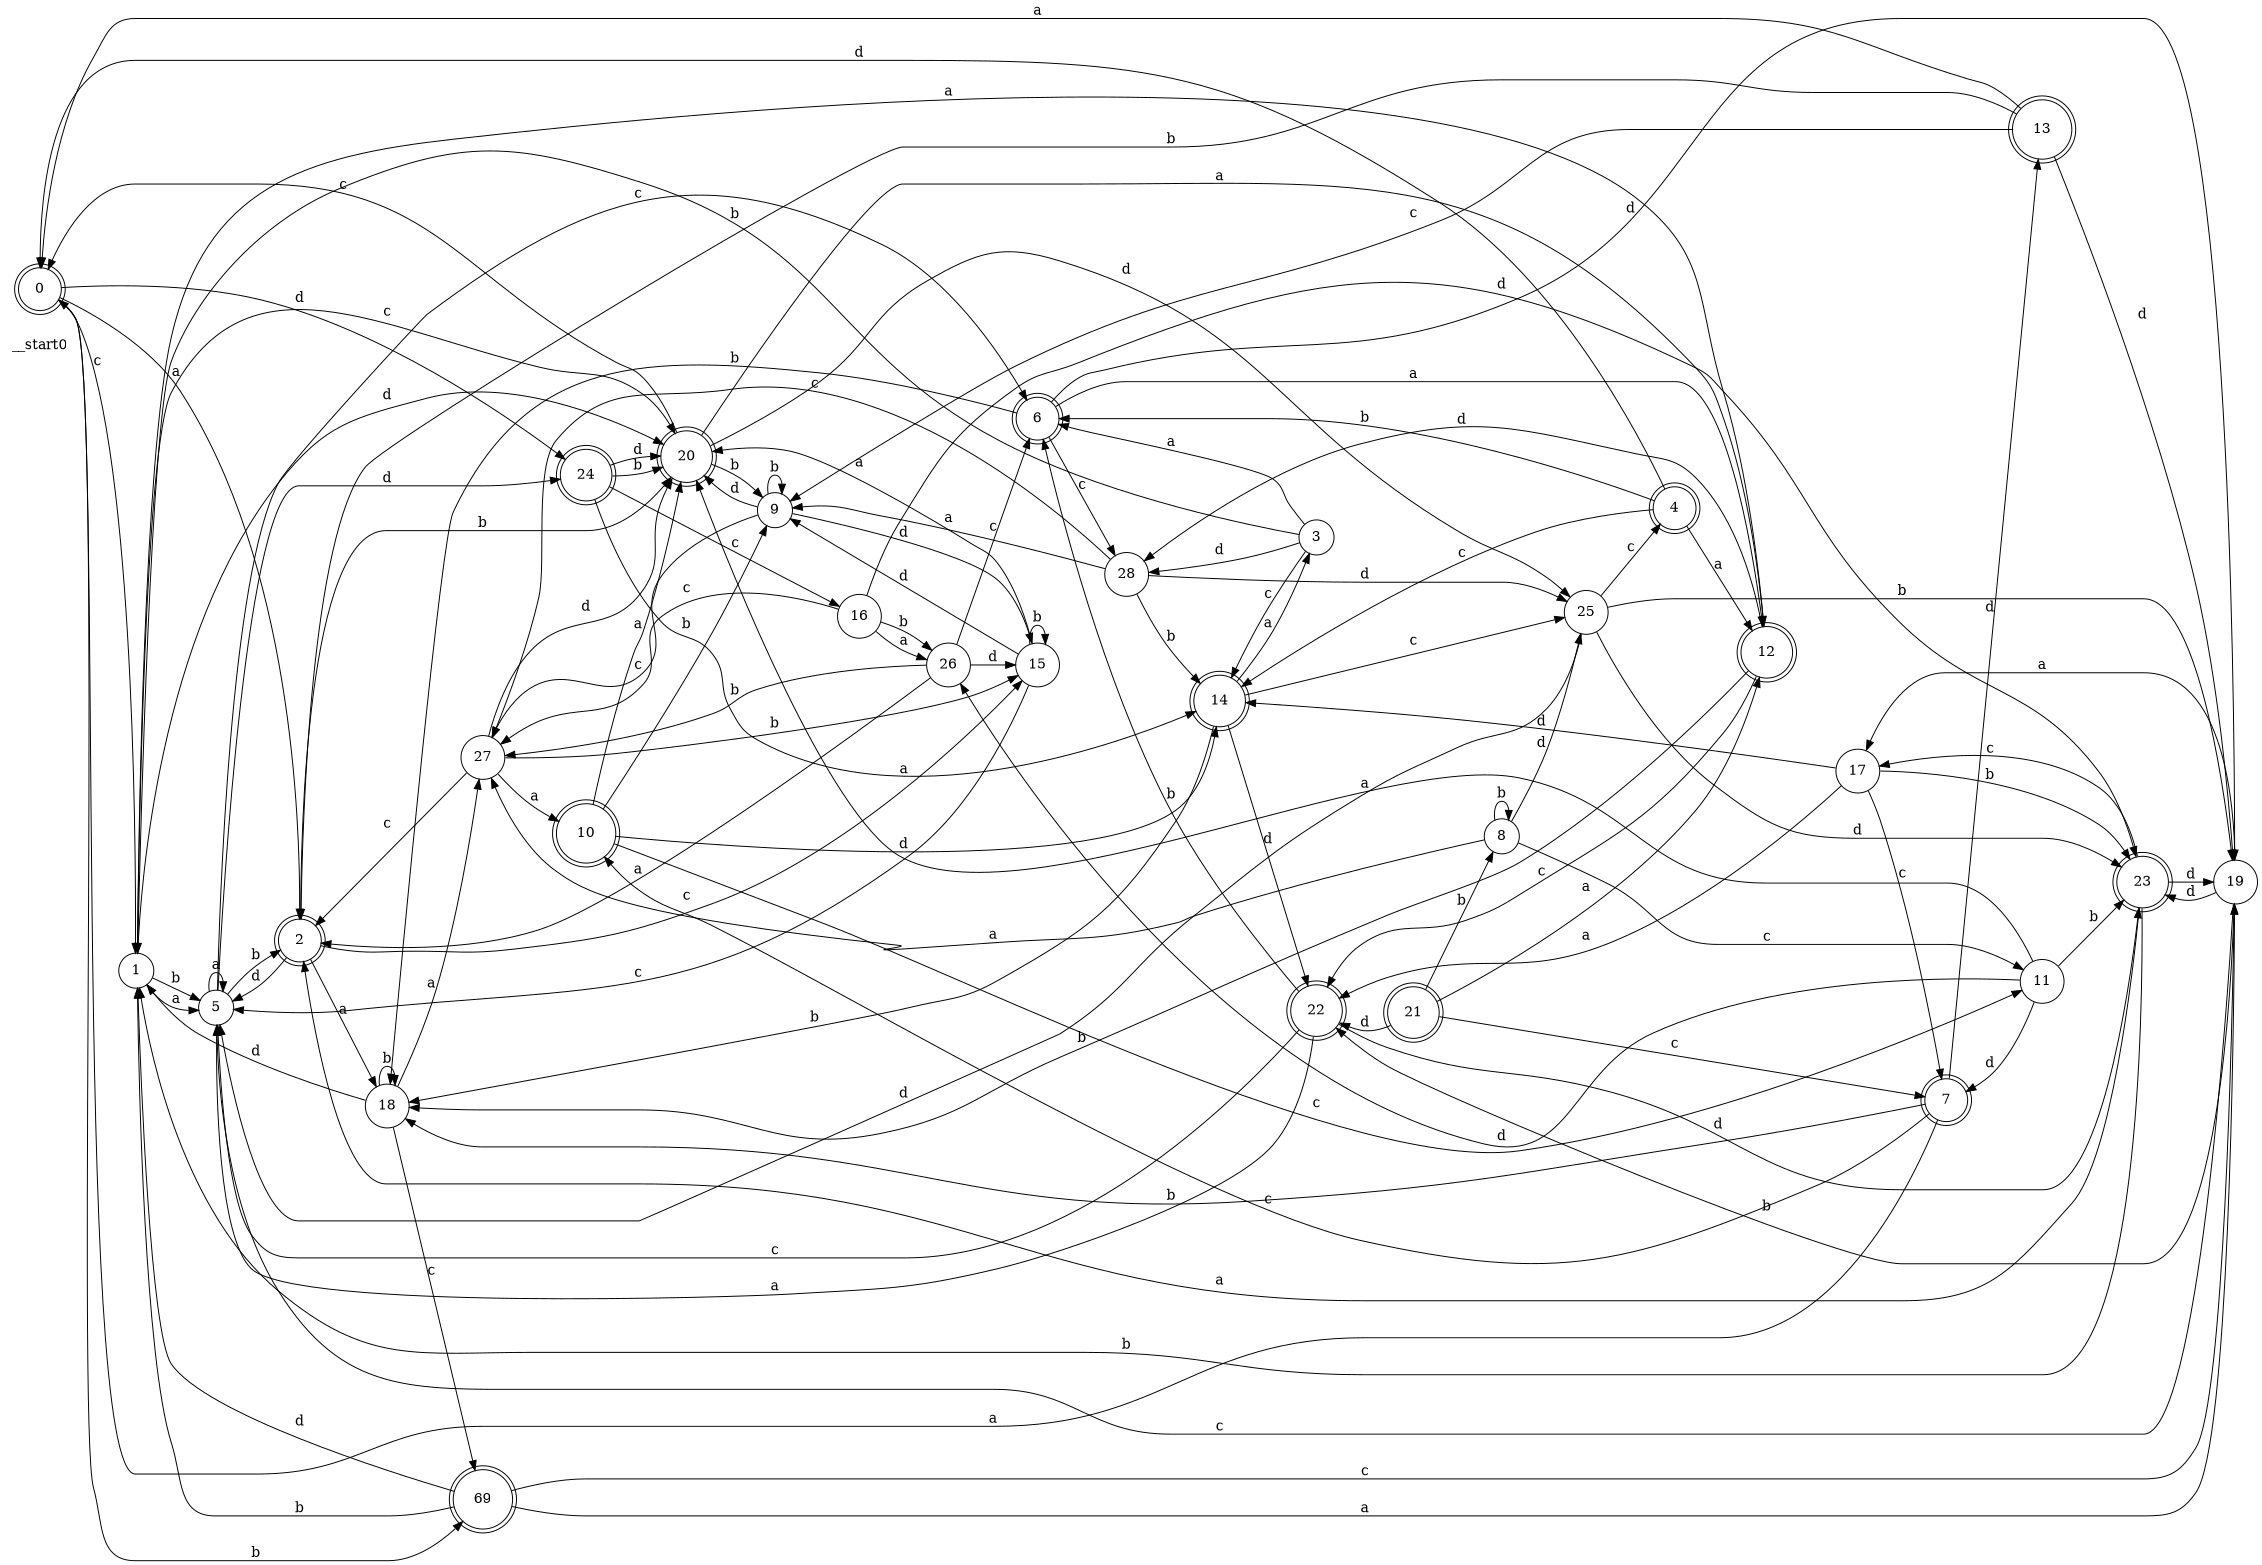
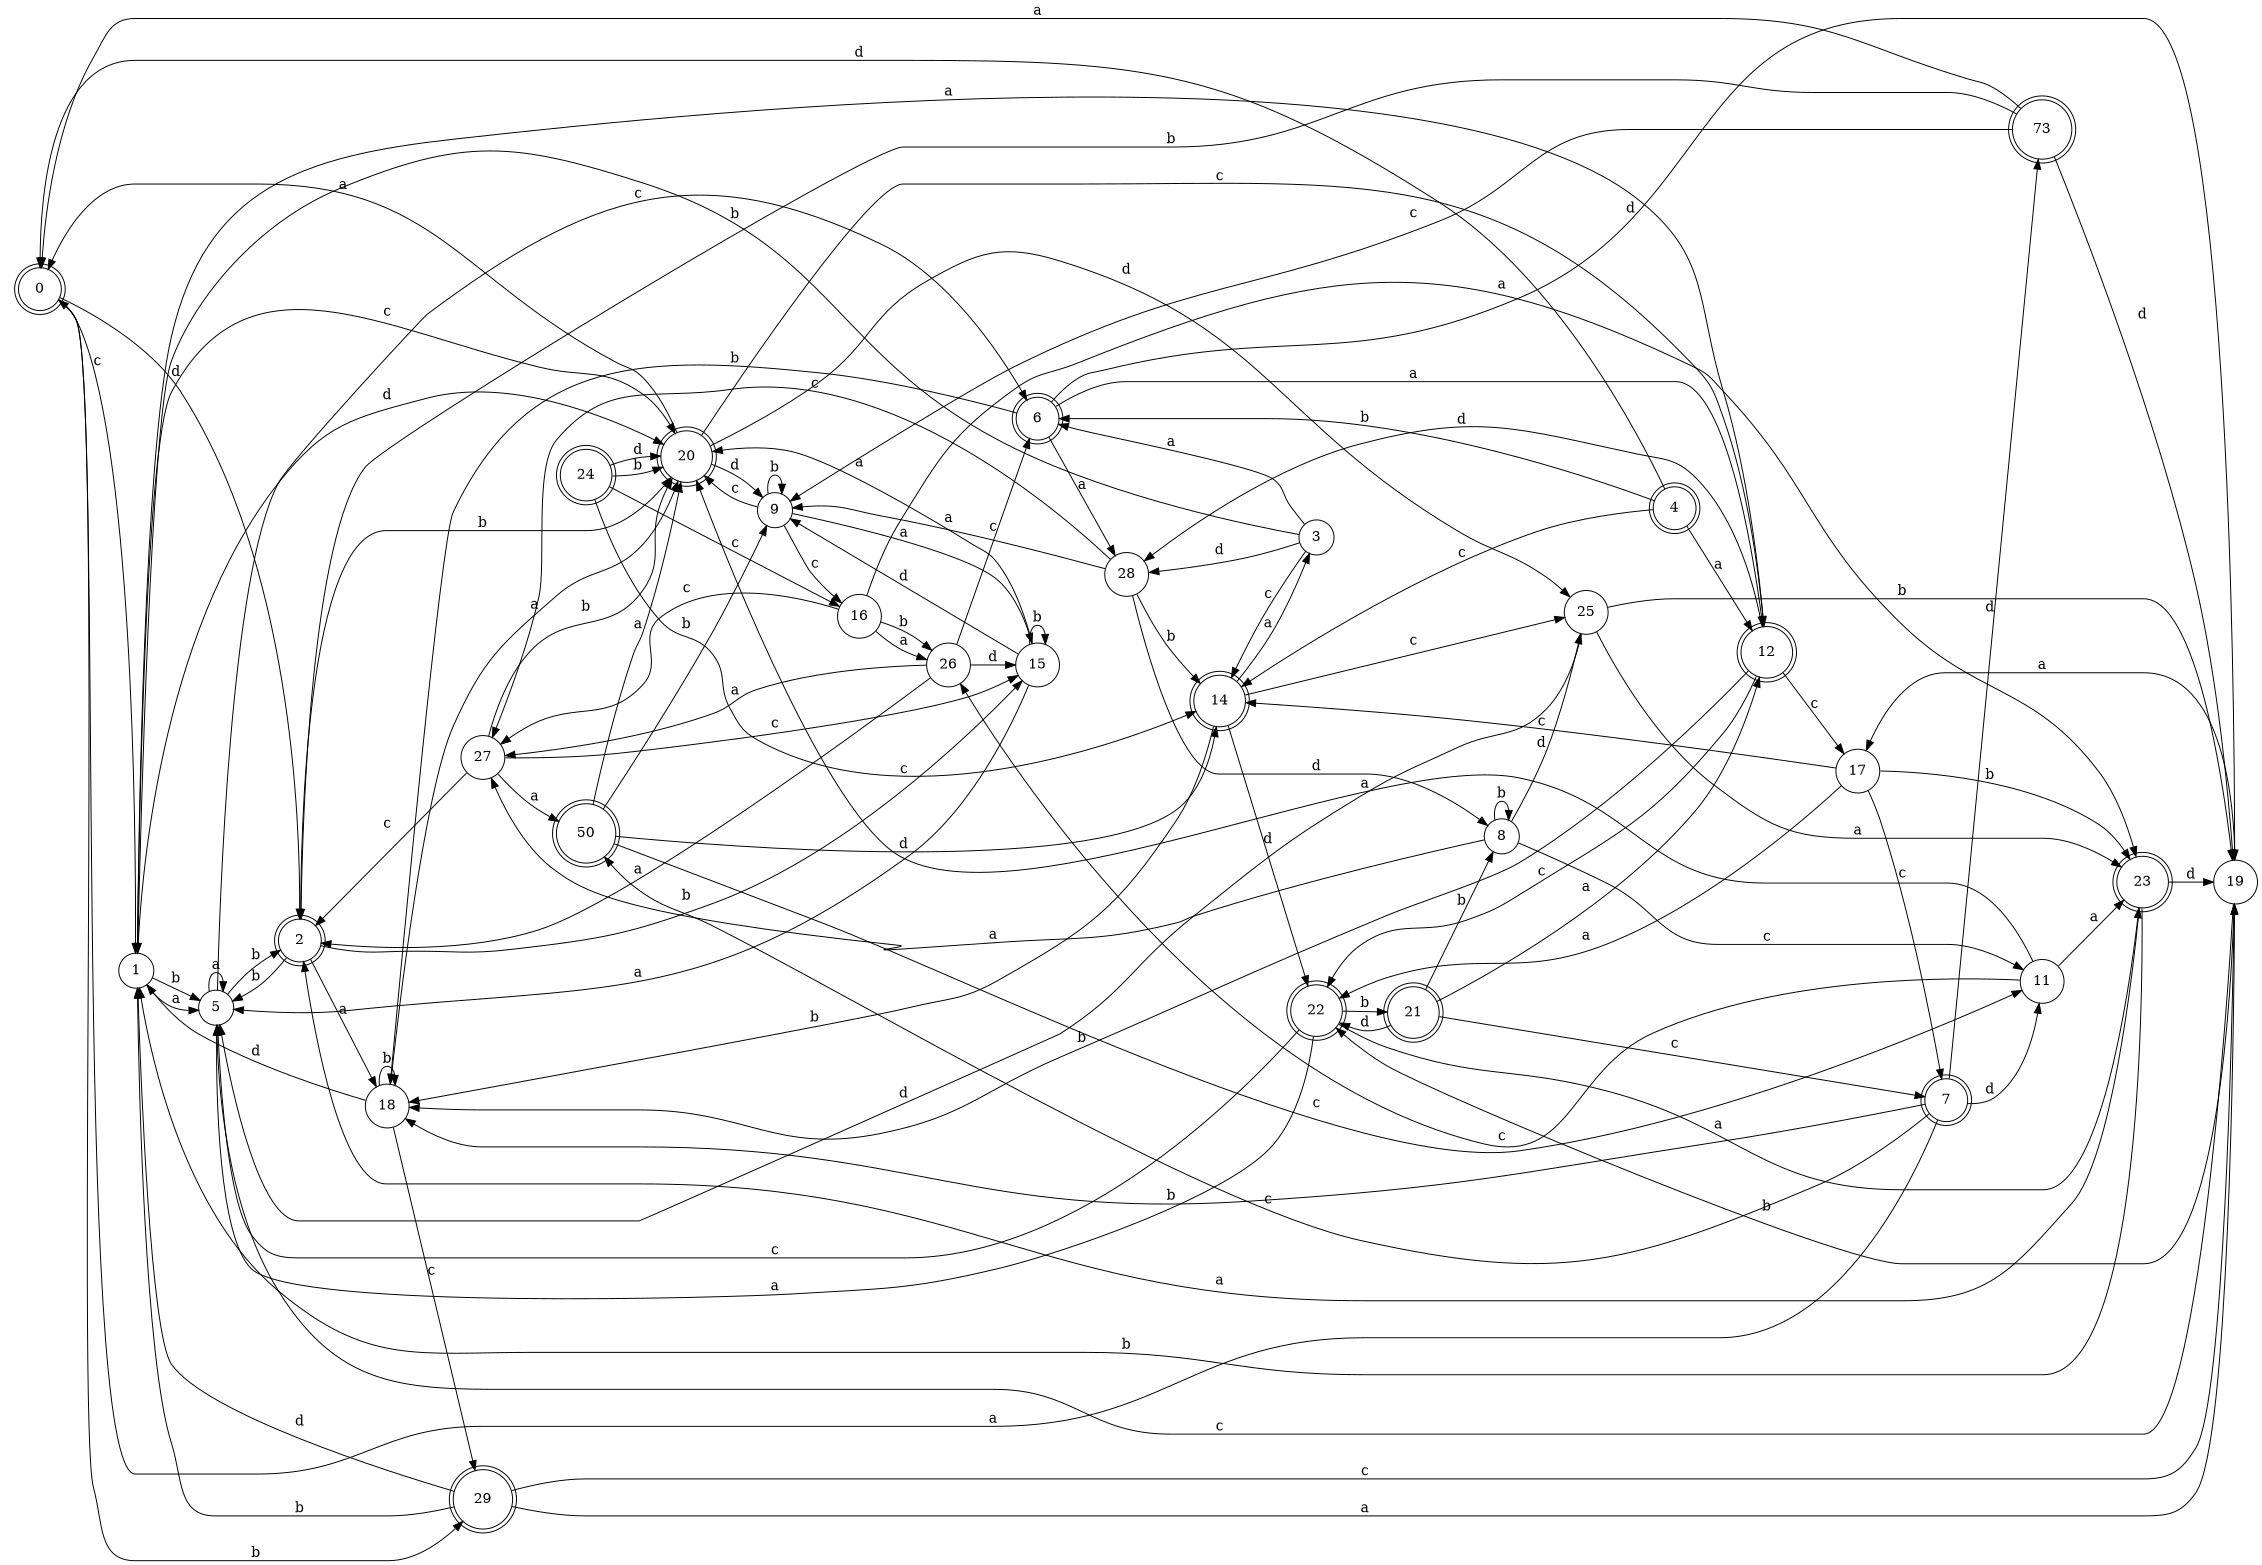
(2042, 129) -> (2042, 129)
(1220, 177) -> (1220, 177)
(343, 185) -> (343, 185)
(1502, 285) -> (1502, 285)
(325, 321) -> none
(40, 346) -> none
(176, 372) -> (176, 372)
(735, 466) -> (735, 466)
(1082, 485) -> (1082, 485)
(735, 489) -> (735, 489)
(904, 533) -> (904, 533)
(1628, 564) -> none
(1354, 582) -> (1252, 774)
(254, 607) -> none
(586, 607) -> (586, 607)
(638, 676) -> (805, 564)
(735, 691) -> (735, 691)
(1542, 722) -> (1542, 722)
(775, 724) -> (775, 724)
(1143, 751) -> (1360, 1011)
(2036, 762) -> (1810, 709)
(904, 770) -> (904, 770)
(1858, 831) -> (1858, 831)
(586, 833) -> (586, 833)
(687, 896) -> (687, 896)
(2196, 900) -> none
(2094, 918) -> (2094, 918)
(451, 933) -> (448, 741)
(638, 973) -> (638, 973)
(256, 977) -> (256, 977)
(2011, 1049) -> (2017, 1072)
(1718, 1125) -> (1718, 1125)
(1502, 1137) -> (1502, 1137)
(483, 1499) -> (483, 1499)
